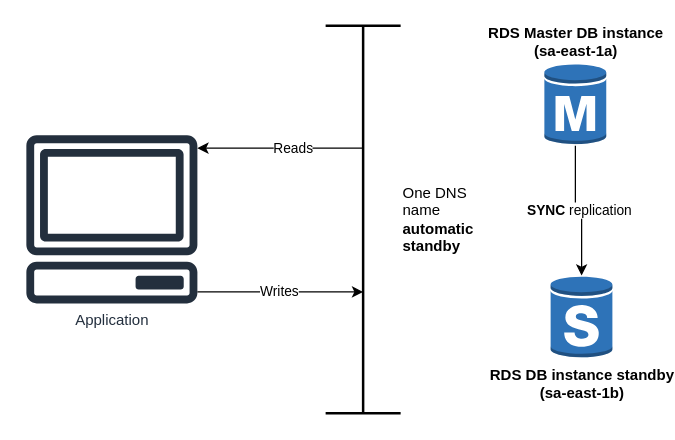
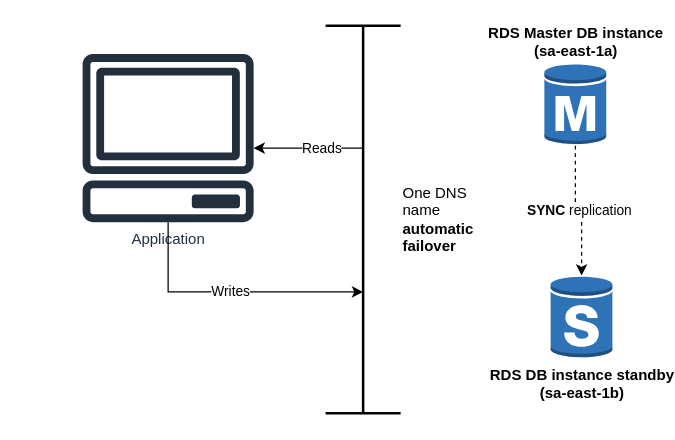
(575, 173) -> (575, 173)
(112, 219) -> (168, 138)
(442, 219) -> (442, 219)
